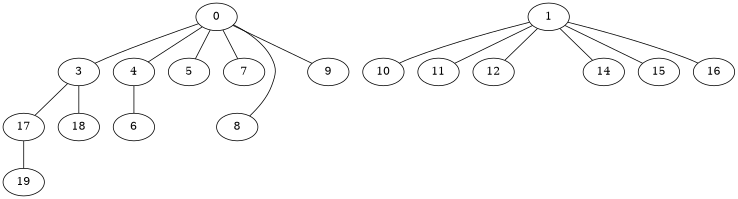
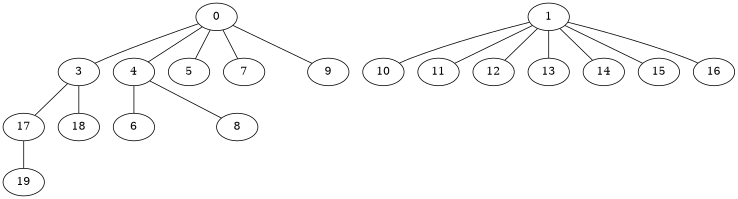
(274, 65) -> (186, 100)
none -> (549, 72)
